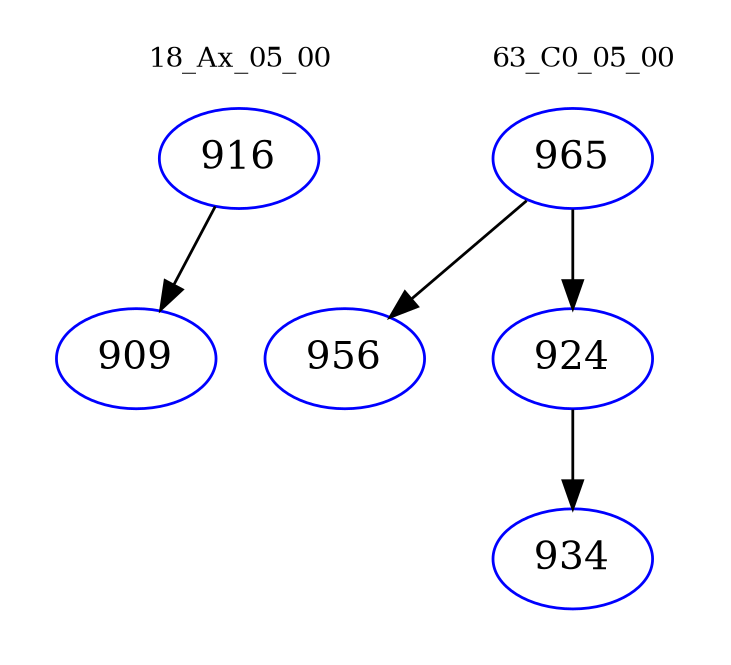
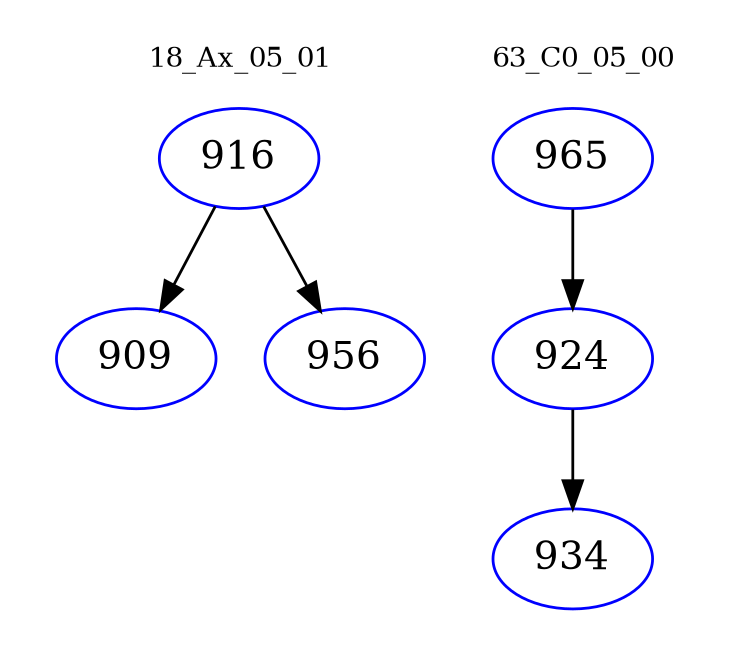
(241, 60) -> (241, 60)
(489, 233) -> (285, 246)
